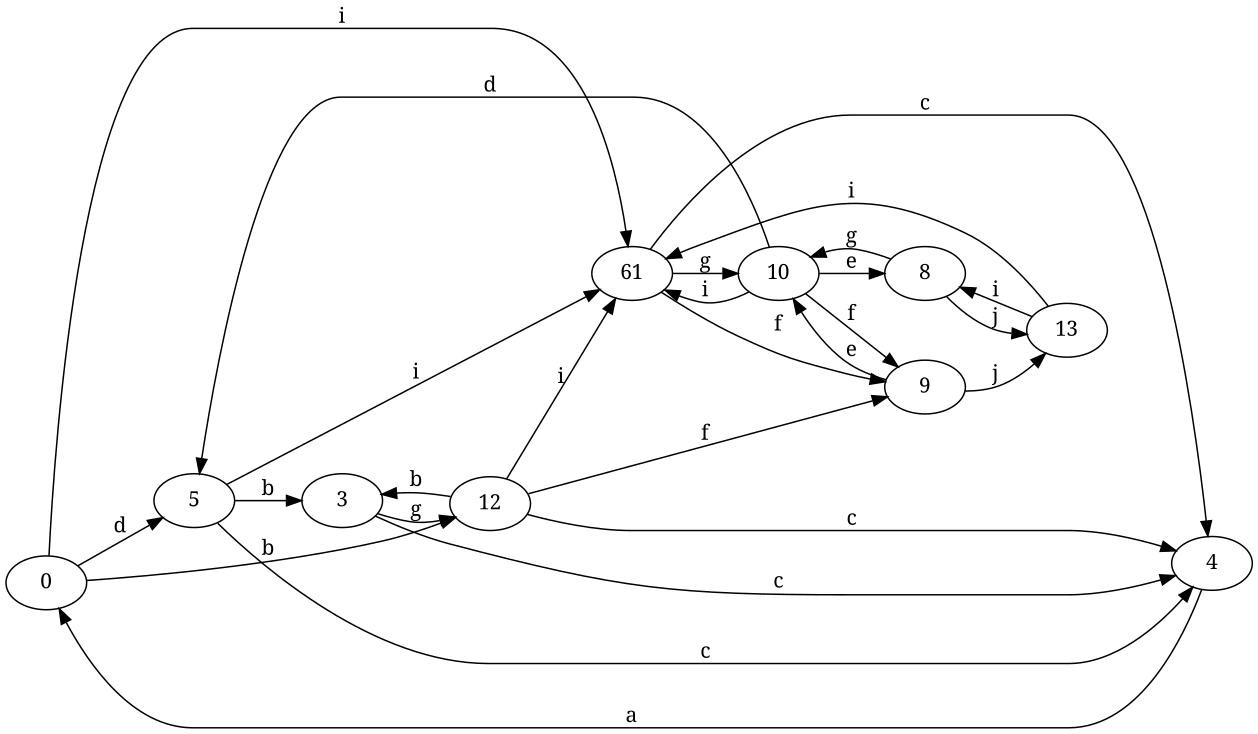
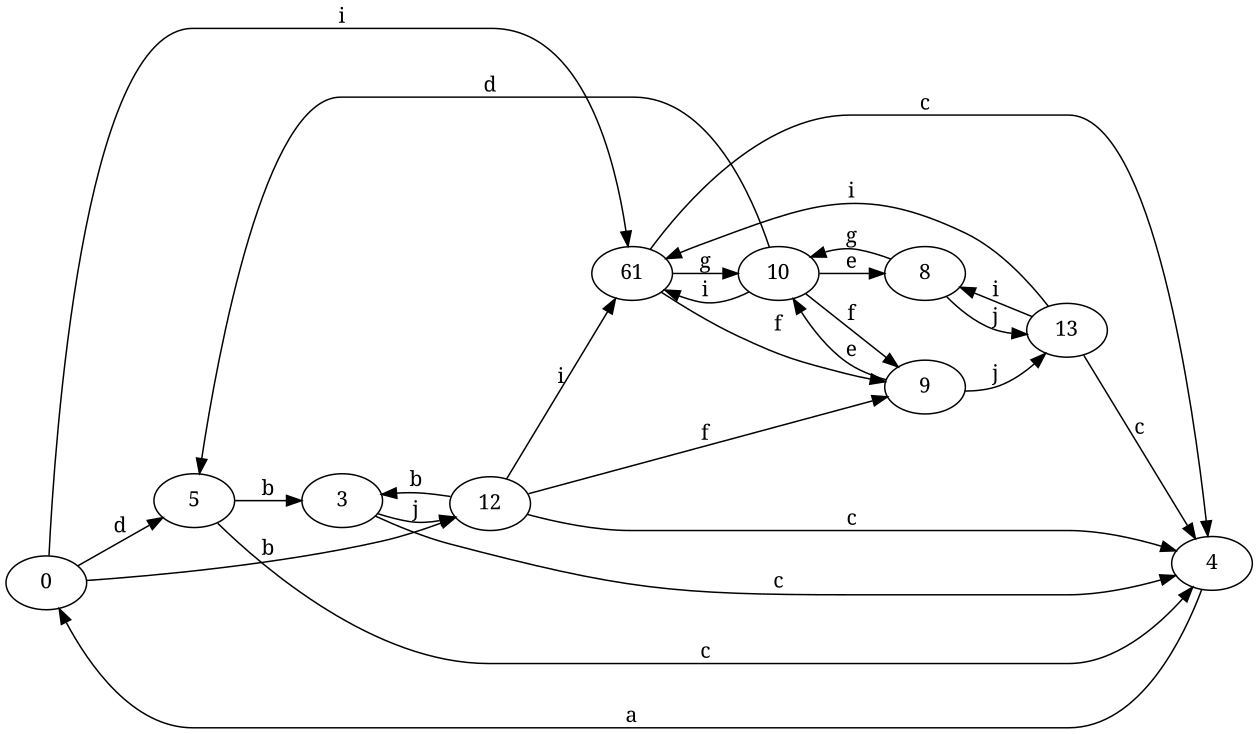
(407, 391) -> none
none -> (1136, 440)
(416, 510) -> (416, 510)
